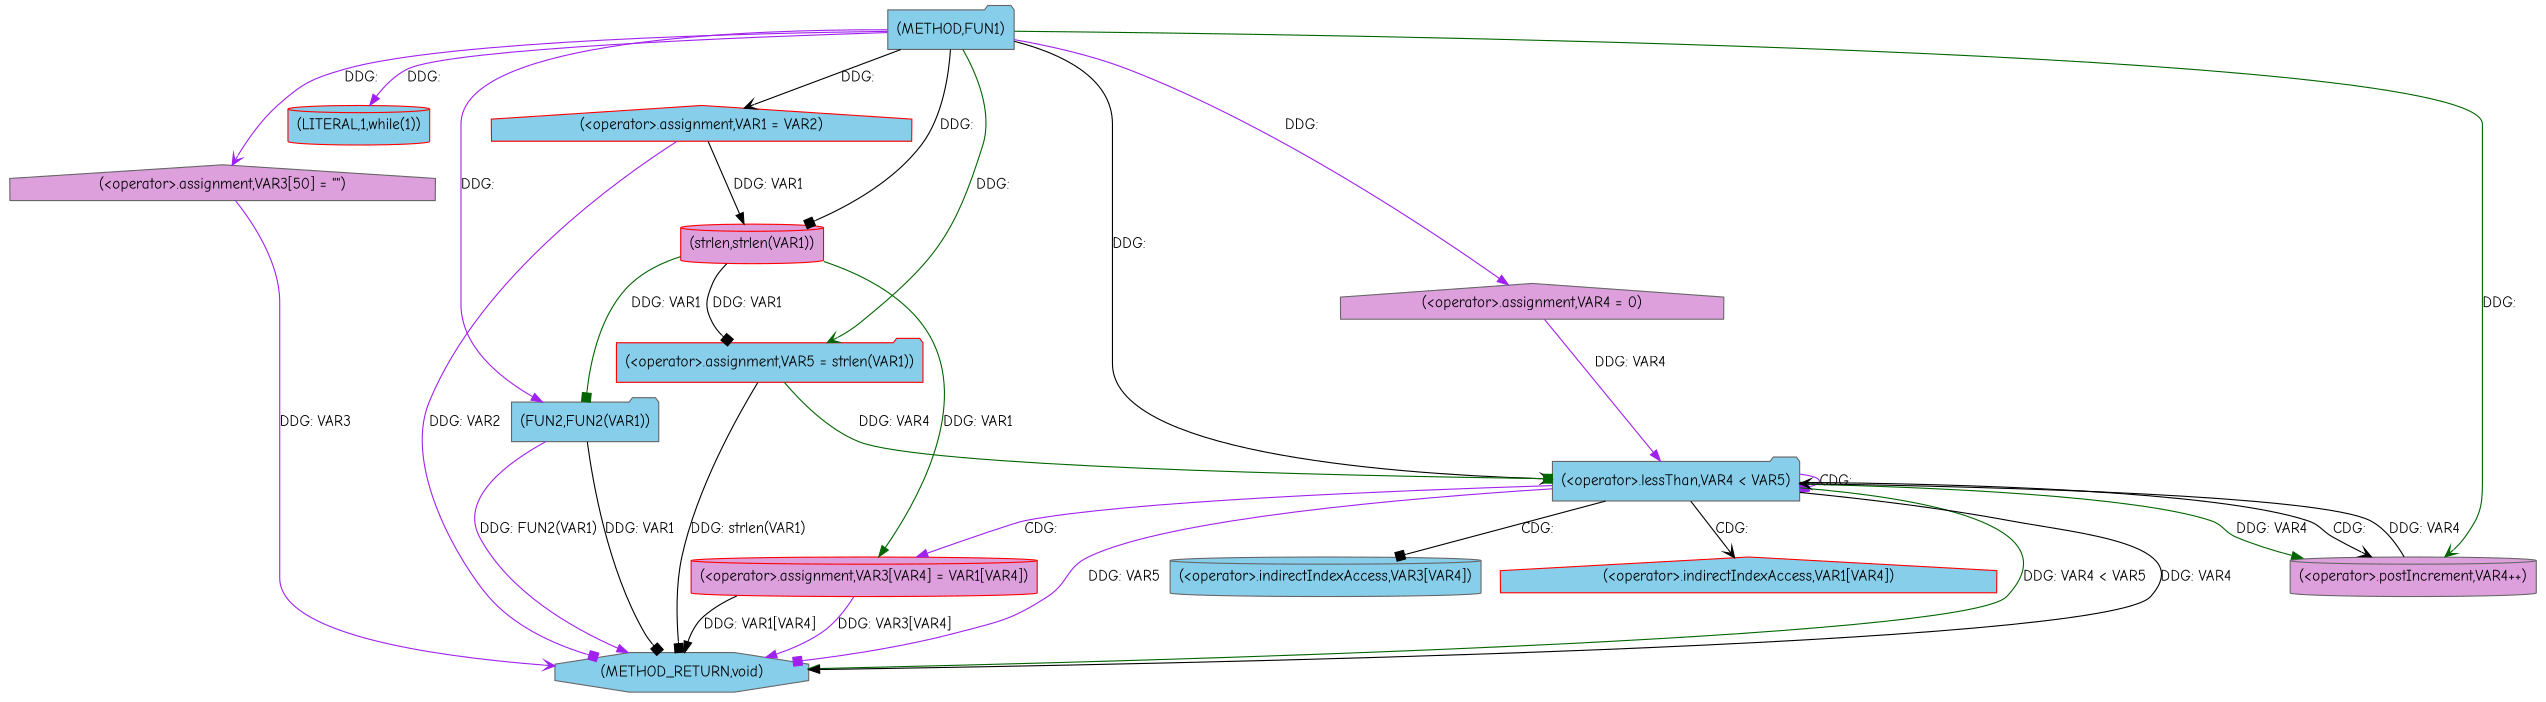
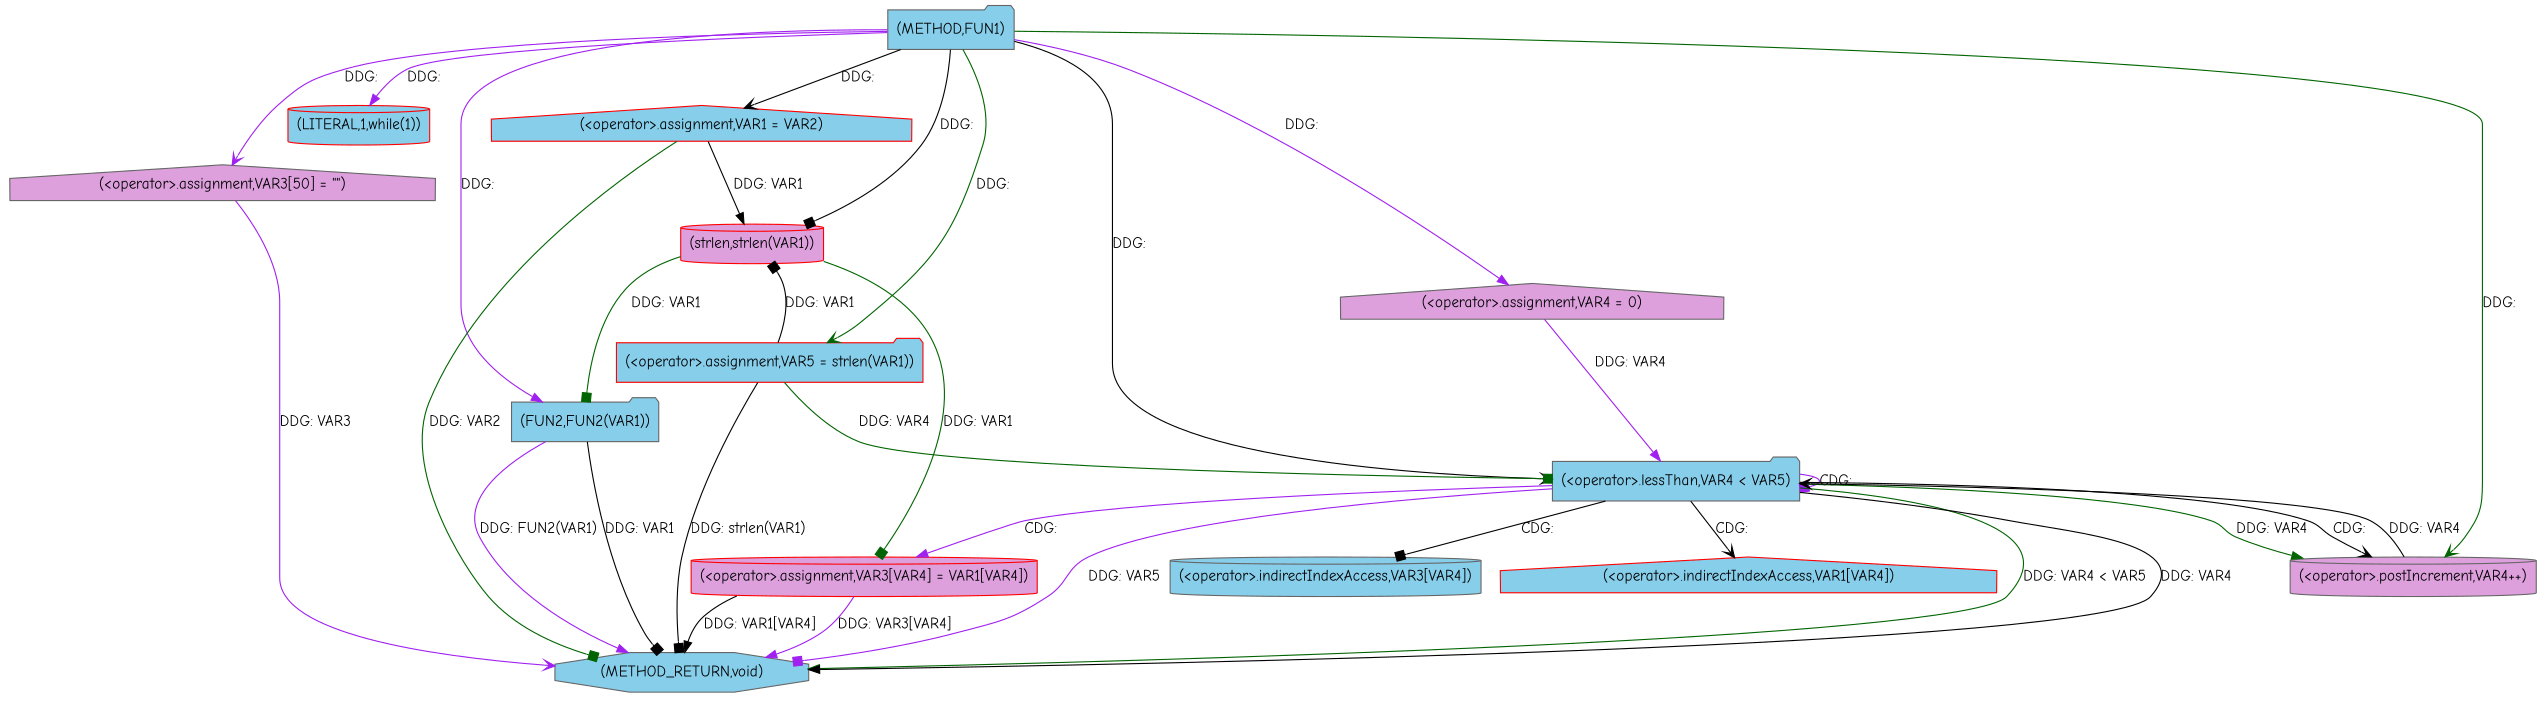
(707, 299) -> (786, 307)
(943, 381) -> (943, 381)
(438, 385) -> (438, 385)
